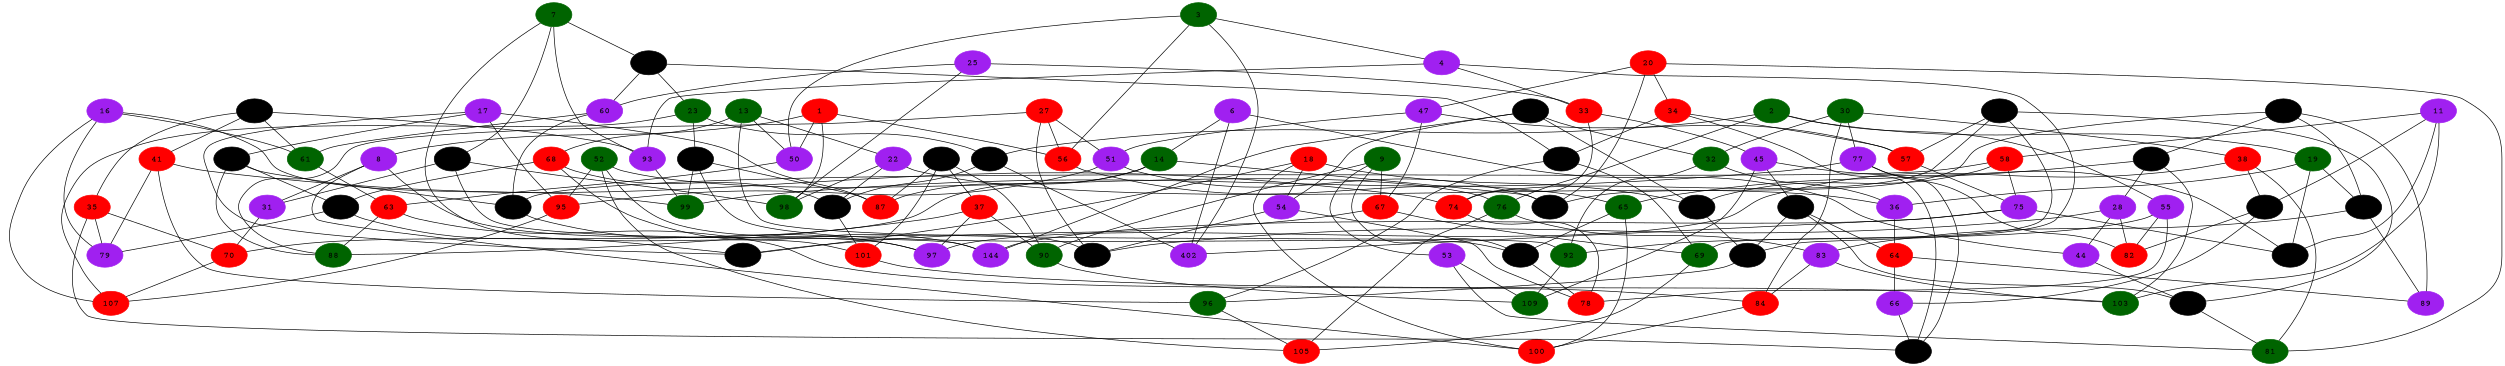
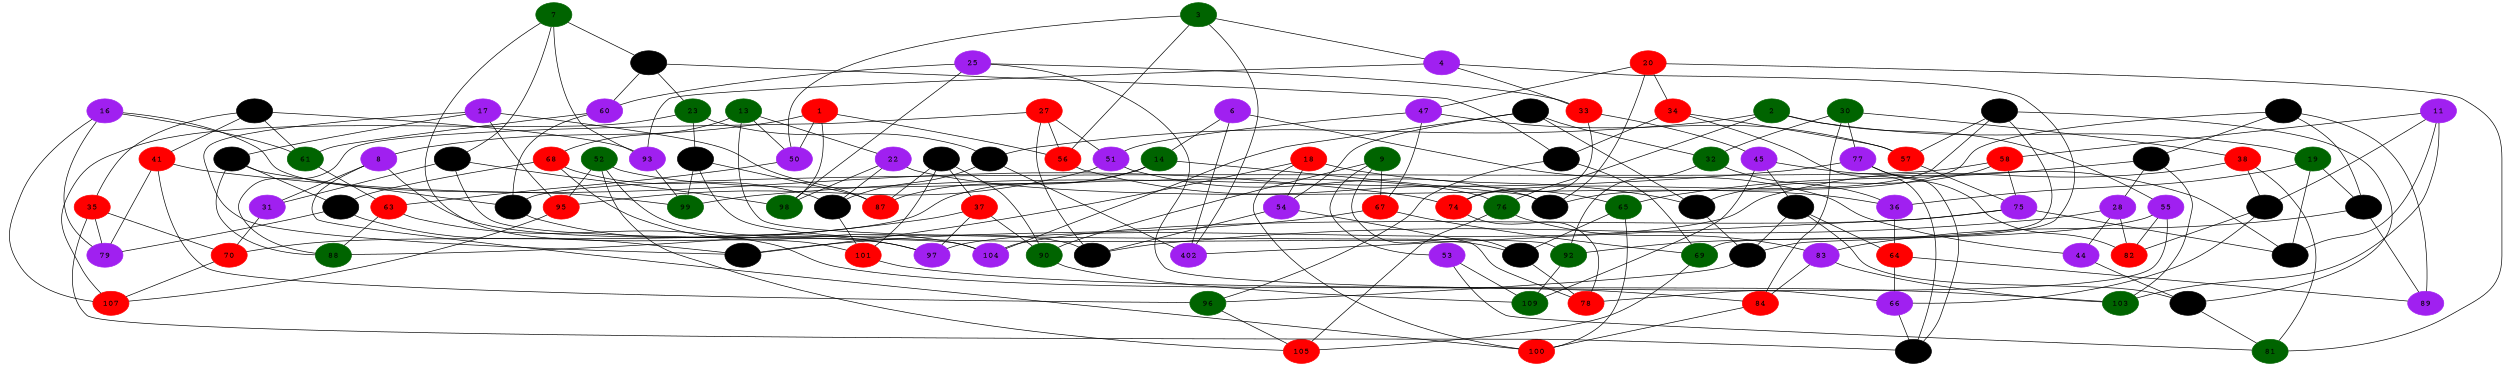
(991, 255) -> (991, 255)
none -> (1240, 279)
